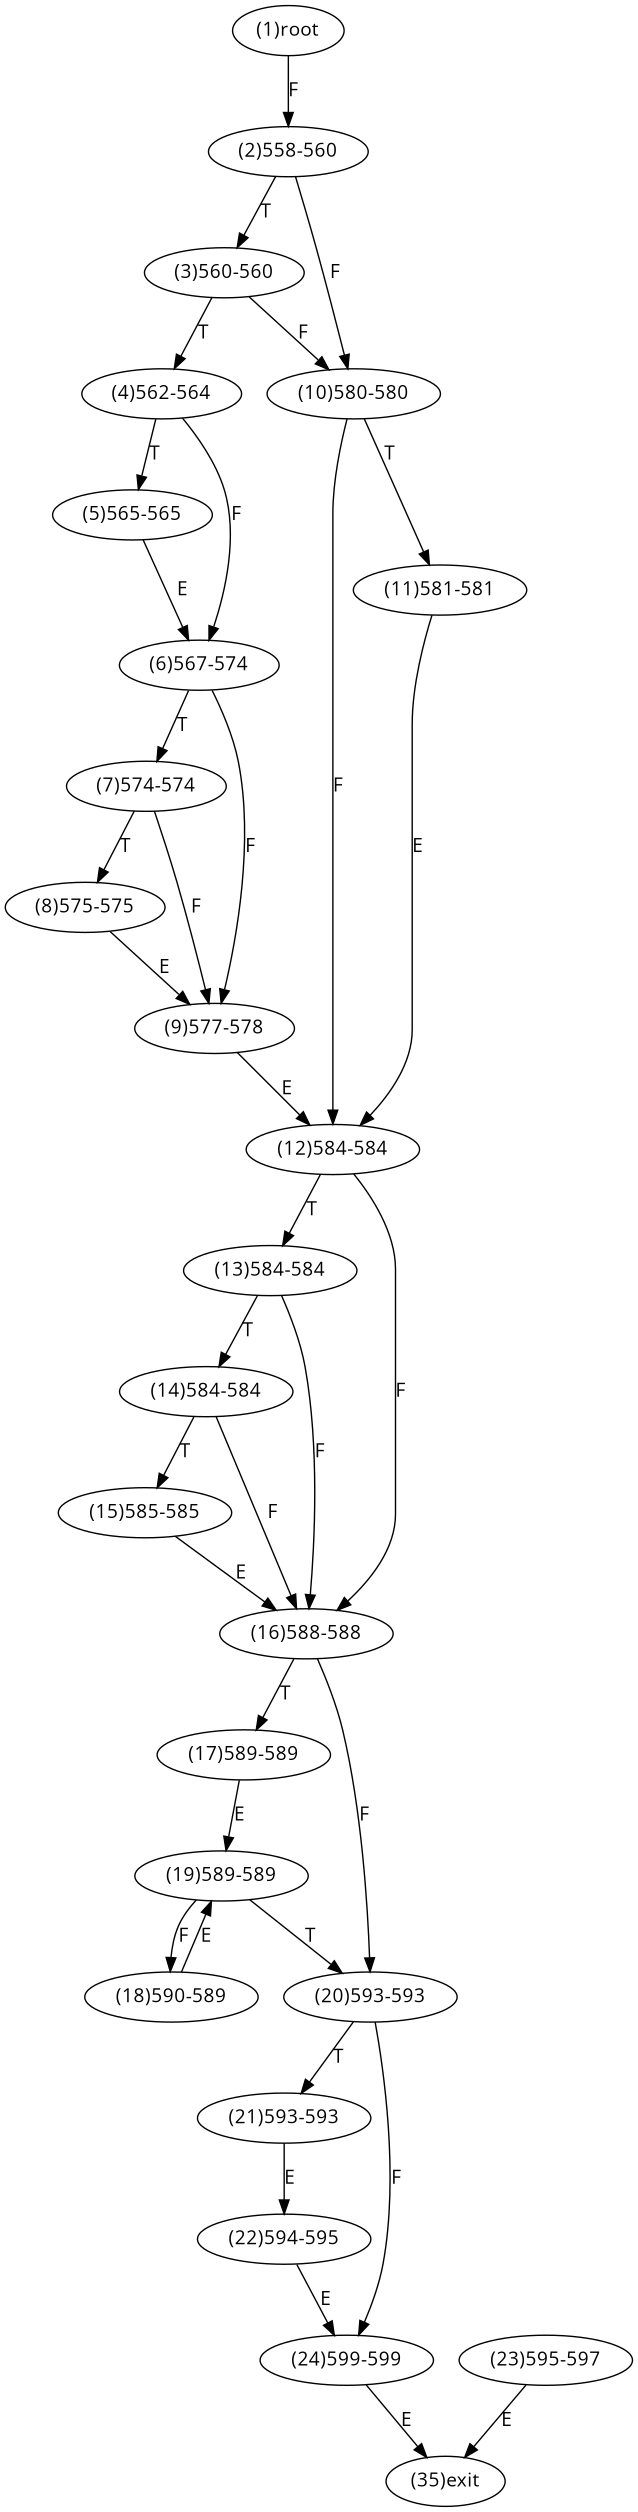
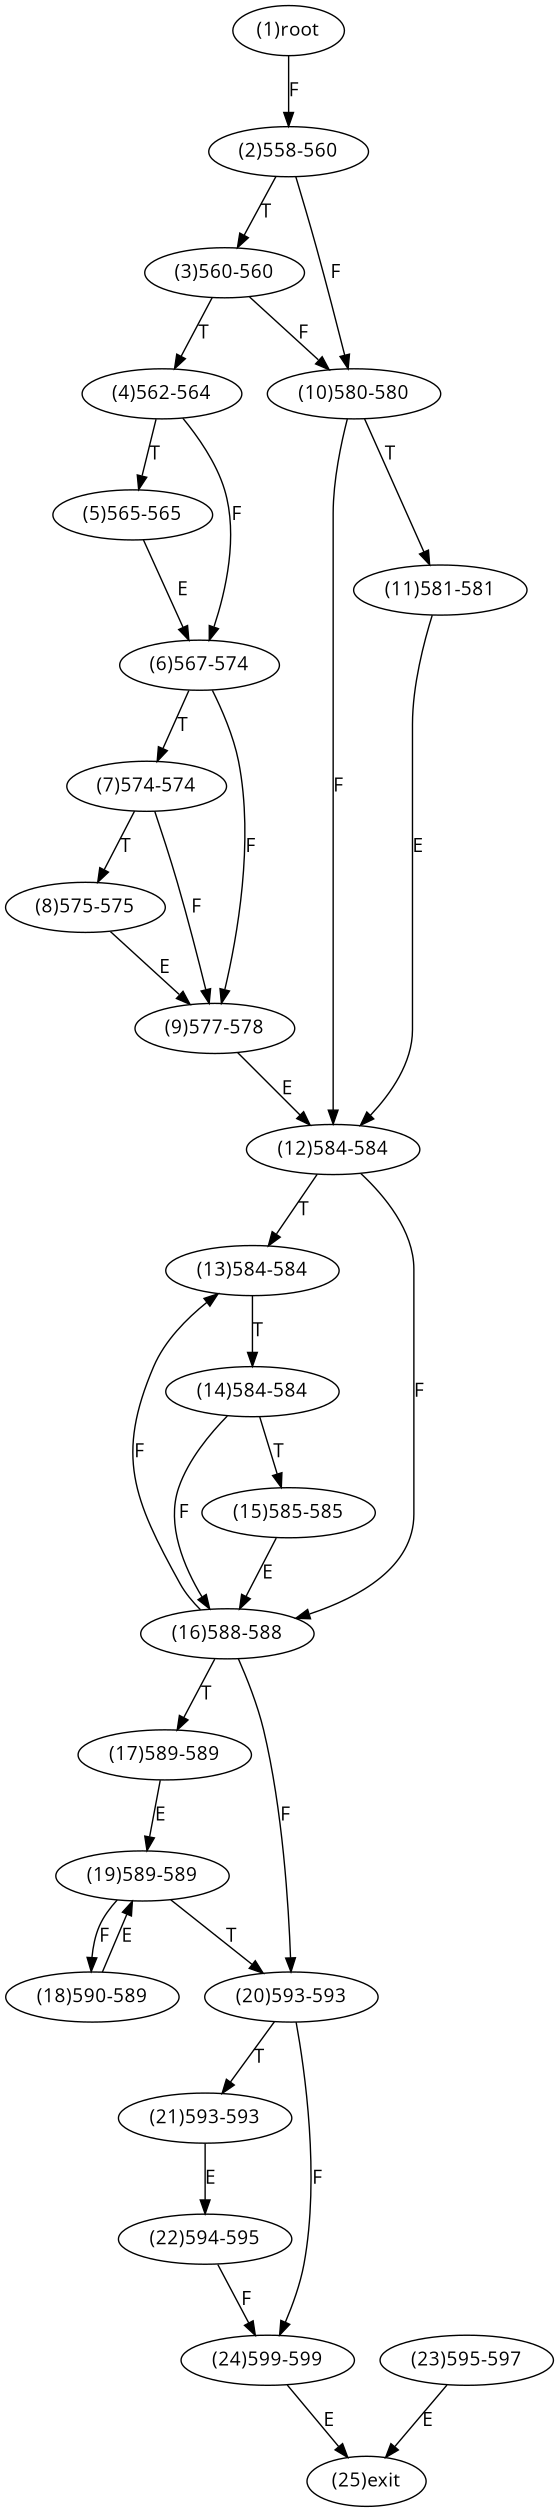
(313, 1443) -> (133, 1453)
(326, 2300) -> (247, 2300)
(446, 2481) -> (367, 2481)
